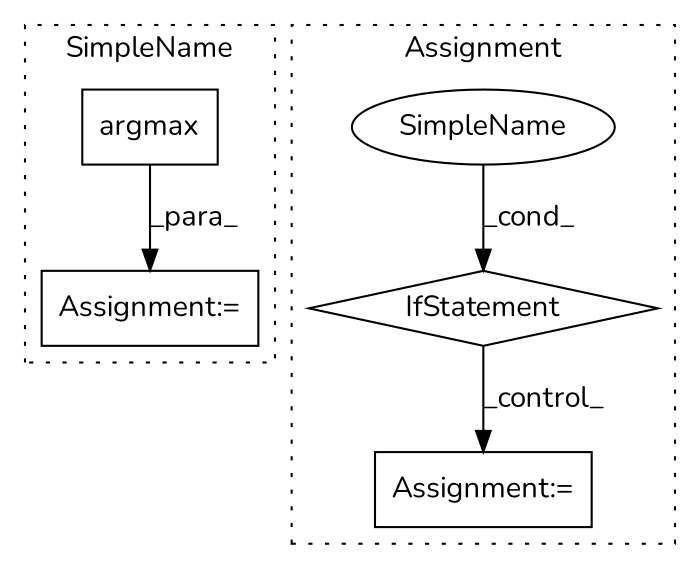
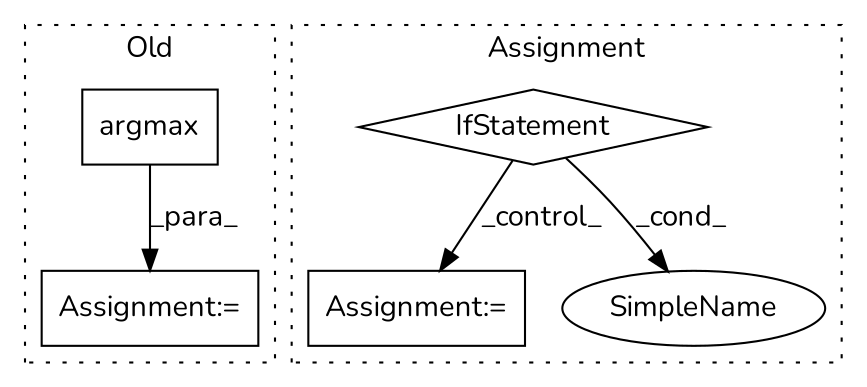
(150, 49) -> (150, 49)
(483, 207) -> (613, 205)
